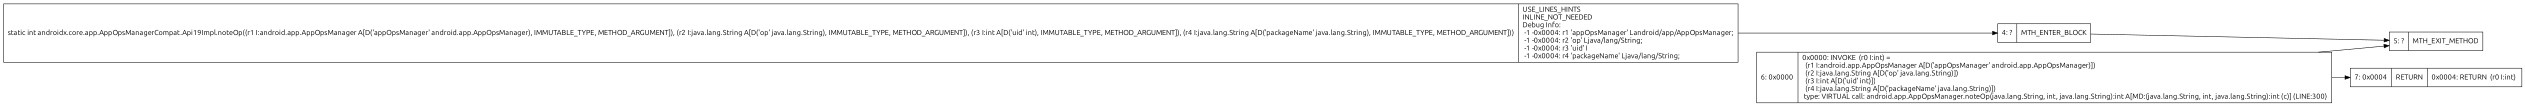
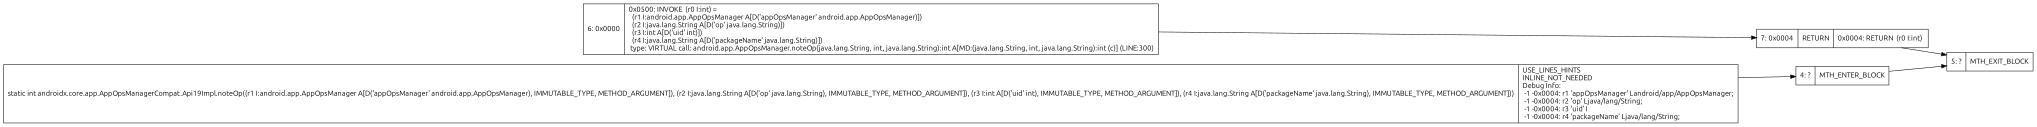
(2446, 41) -> (2000, 61)
(2351, 49) -> (1922, 51)
(1847, 58) -> (674, 10)
